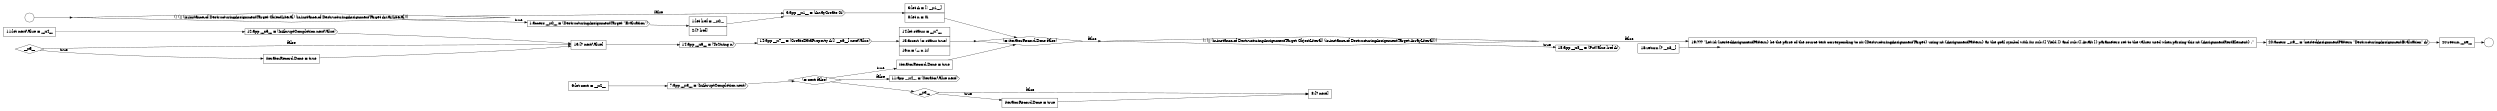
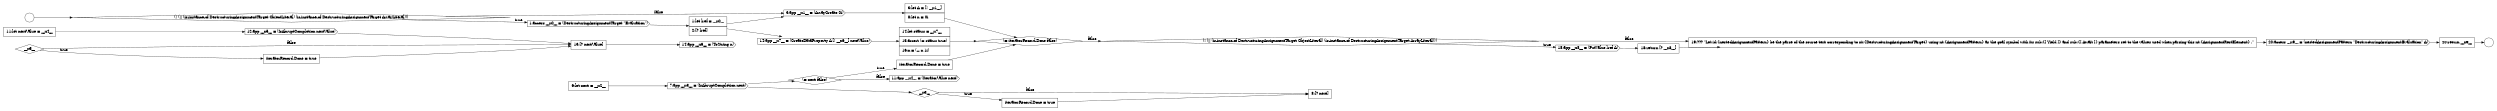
(745, 43) -> (753, 33)
none -> (1628, 48)
(871, 87) -> (829, 90)
